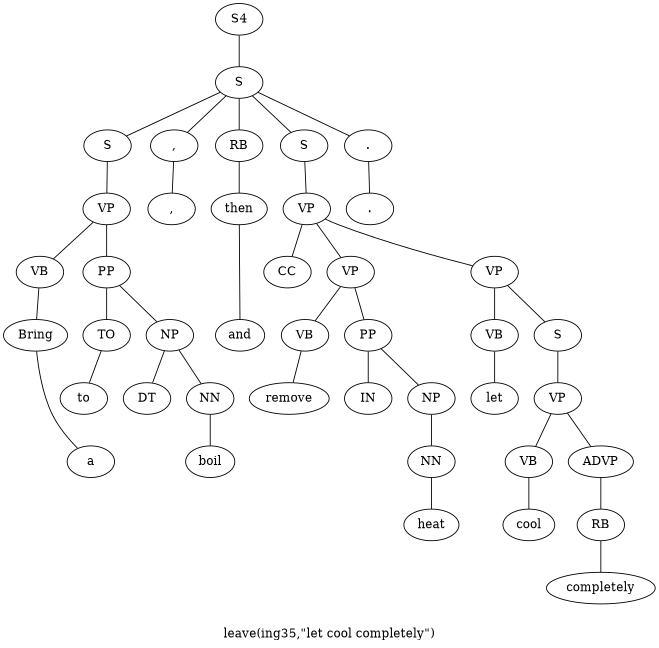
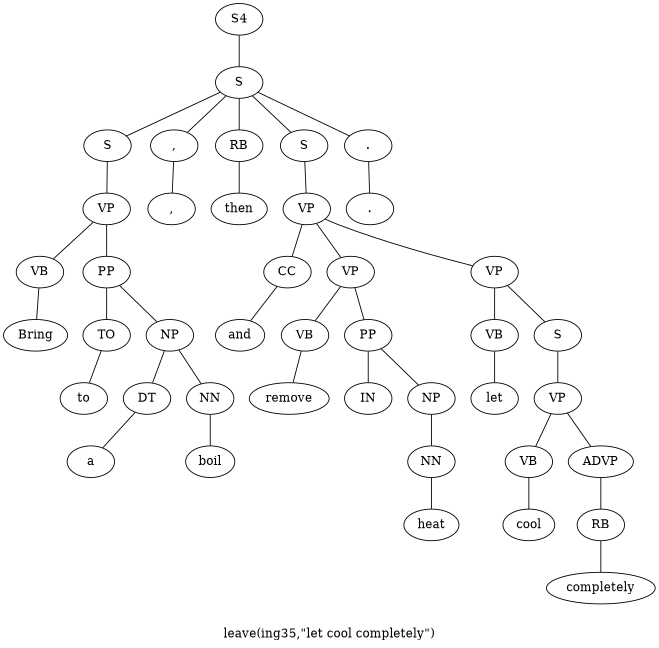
(240, 272) -> (264, 304)
(48, 404) -> (119, 430)
